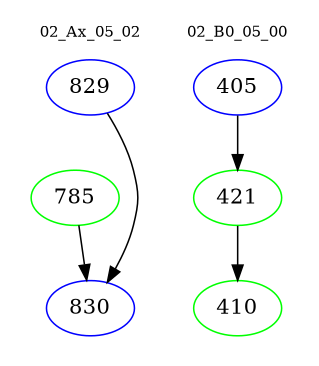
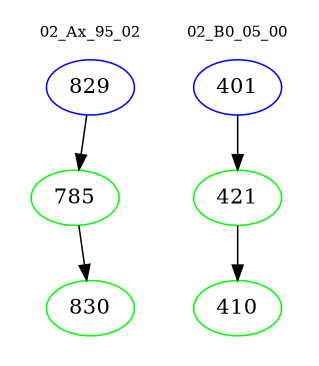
(90, 33) -> (90, 33)
(238, 87) -> (238, 87)
(137, 190) -> (84, 135)
(90, 308) -> (90, 308)
